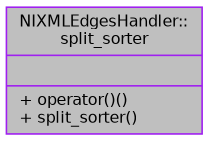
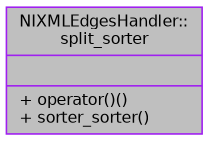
(79, 118) -> (85, 118)
